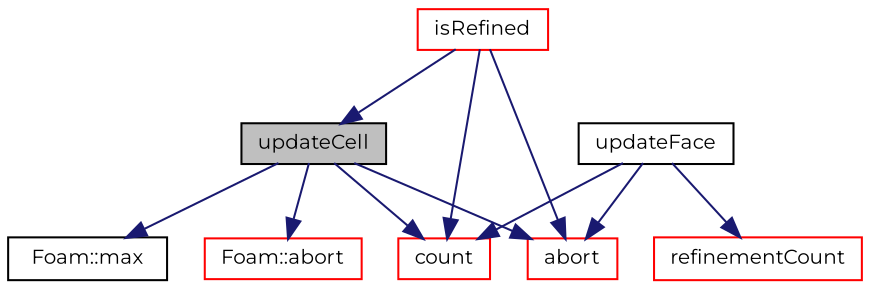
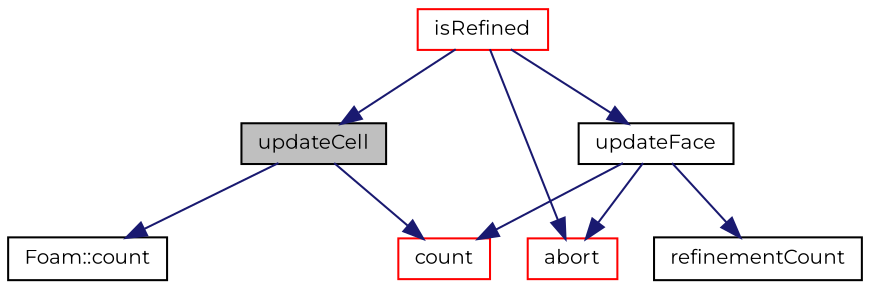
(465, 134) -> (561, 81)
(433, 197) -> none
(88, 259) -> (88, 259)
(283, 259) -> none
(758, 259) -> (758, 259)
